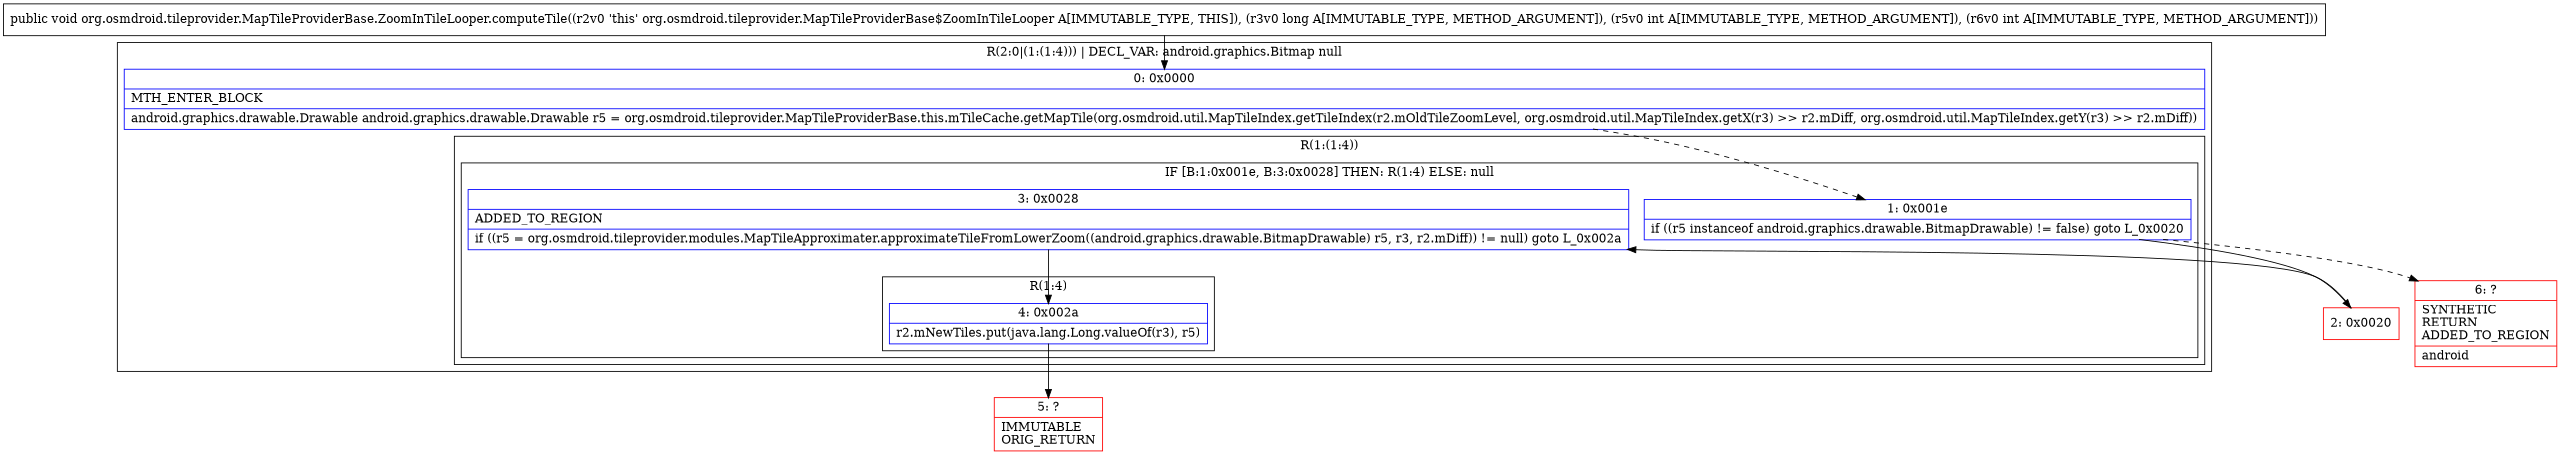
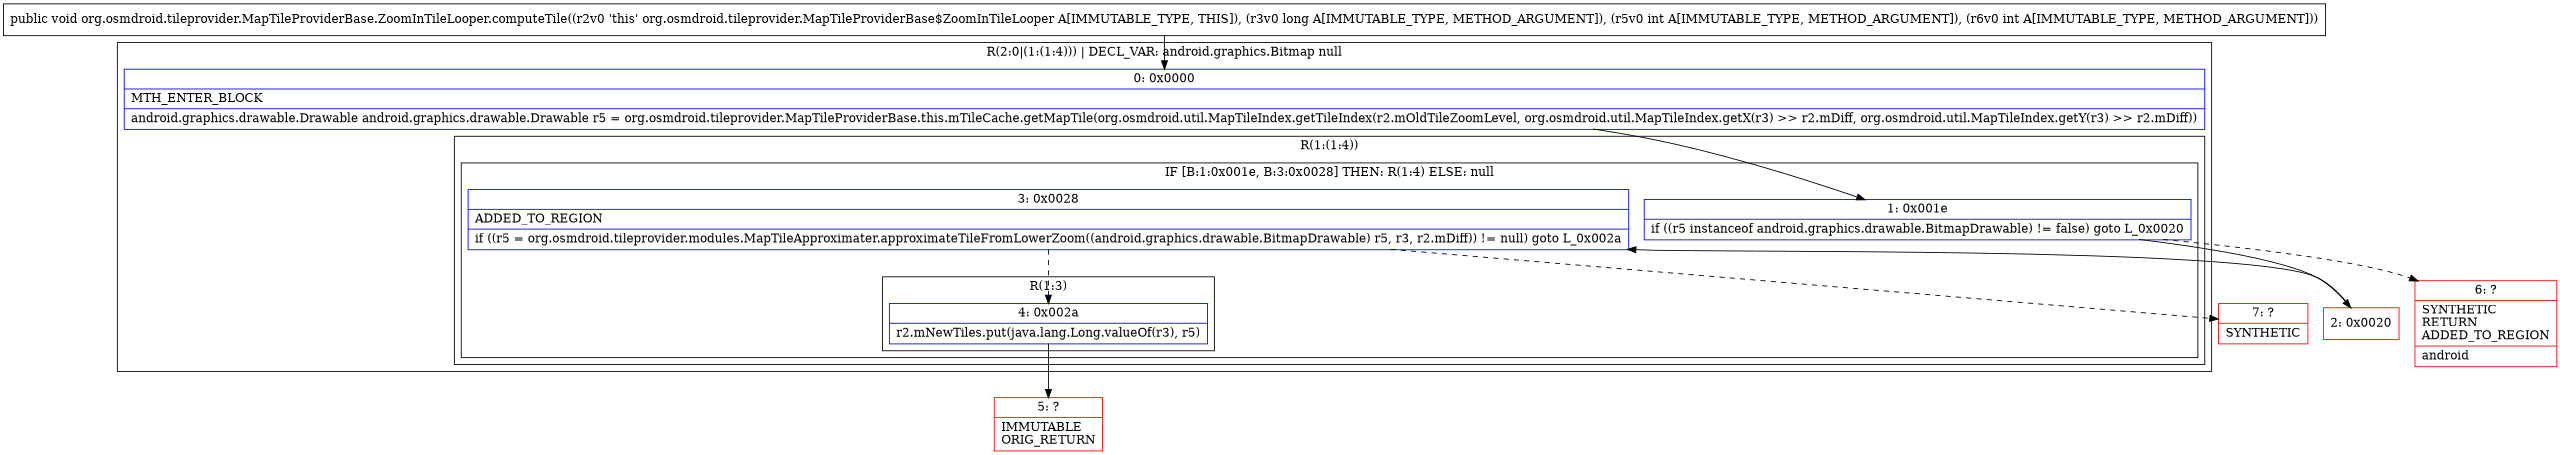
(1726, 157) -> (1726, 157)
(1048, 271) -> (1048, 271)
(1048, 287) -> (1048, 287)
none -> (2263, 324)
